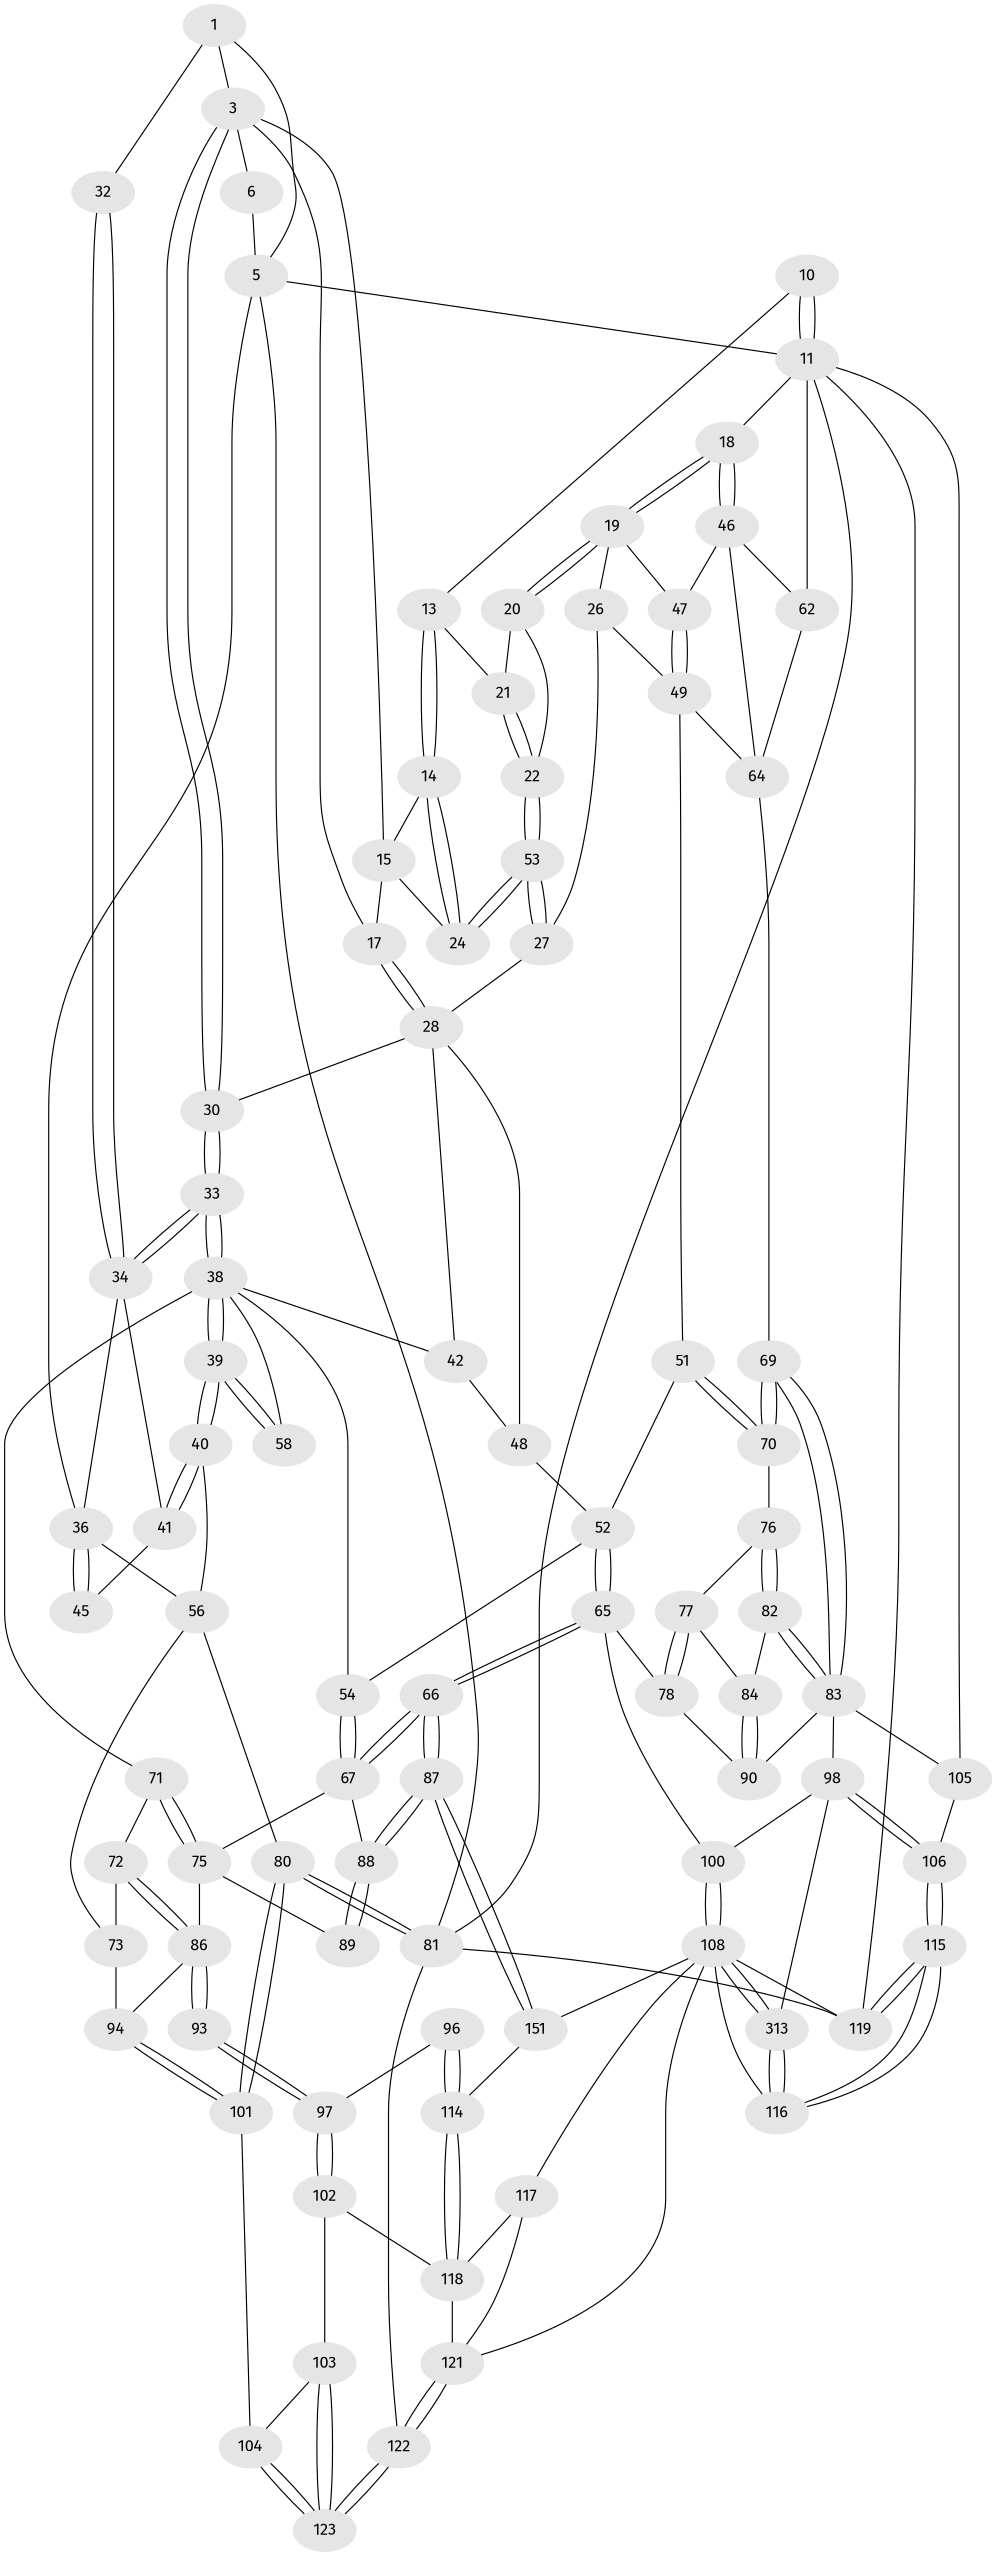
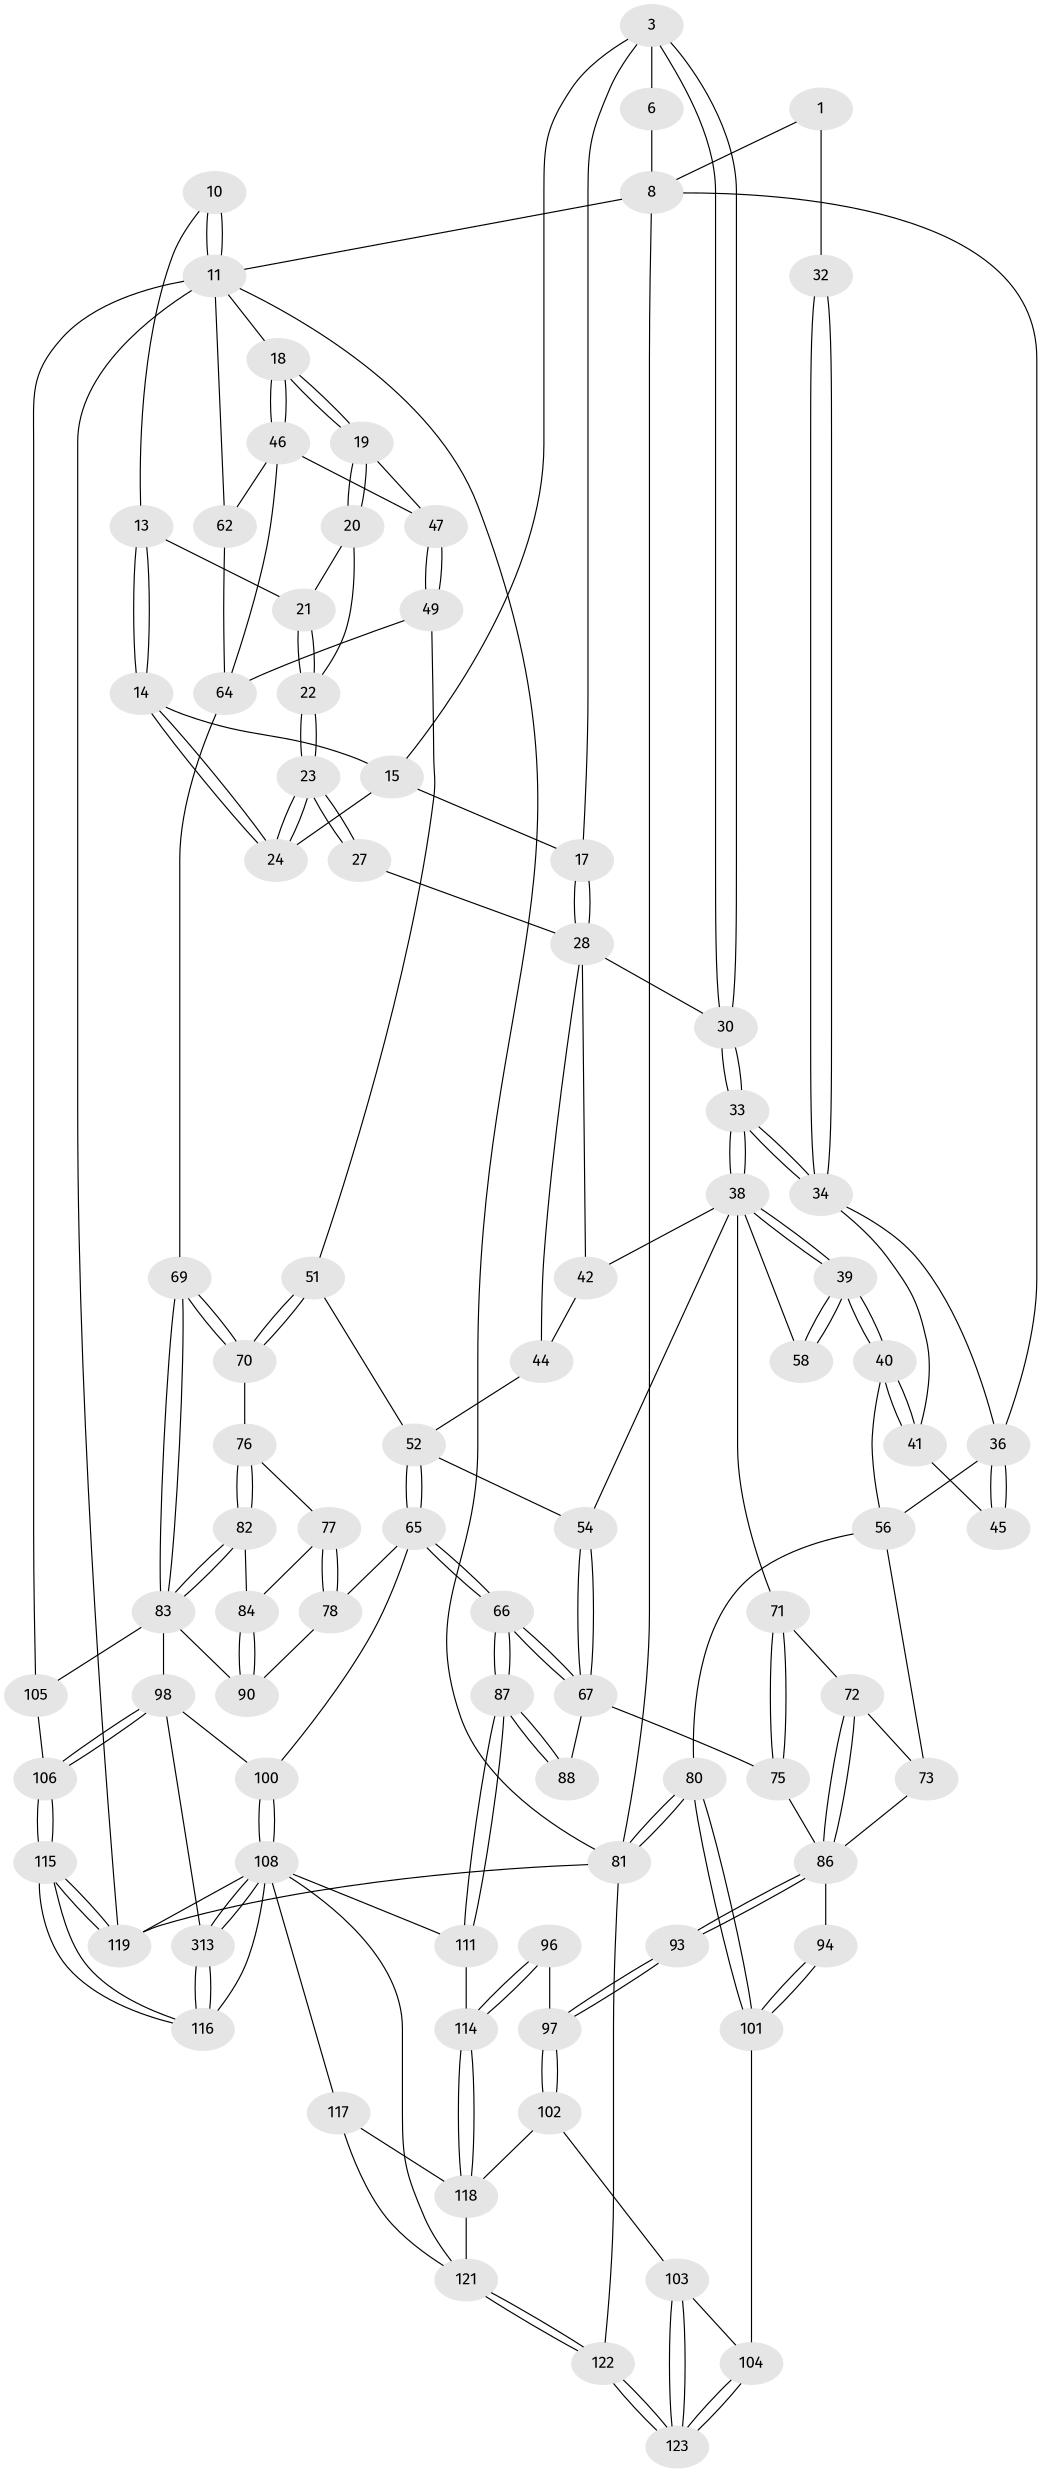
(224, 67) -> none
(256, 276) -> (652, 193)
(596, 610) -> none
(532, 861) -> (308, 777)
(520, 1445) -> (542, 1362)
(348, 1946) -> none
(116, 1988) -> (876, 1821)
(536, 2030) -> (466, 1946)
